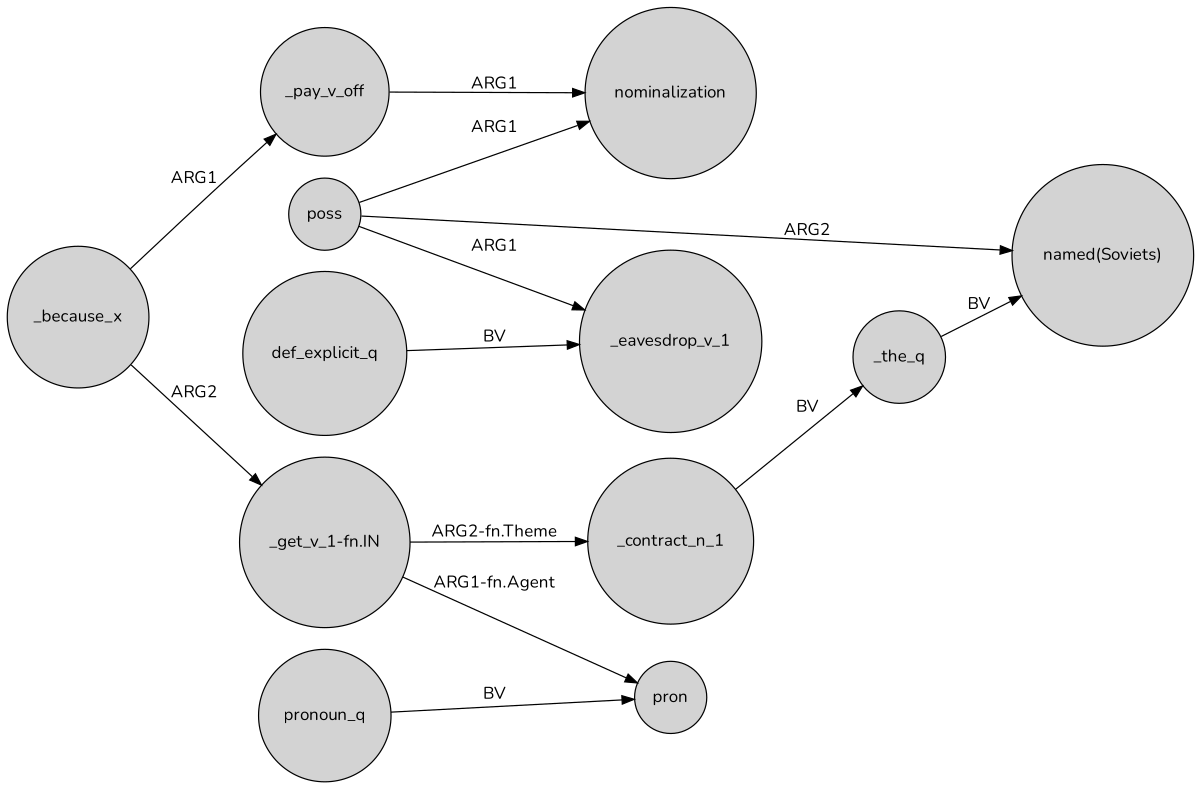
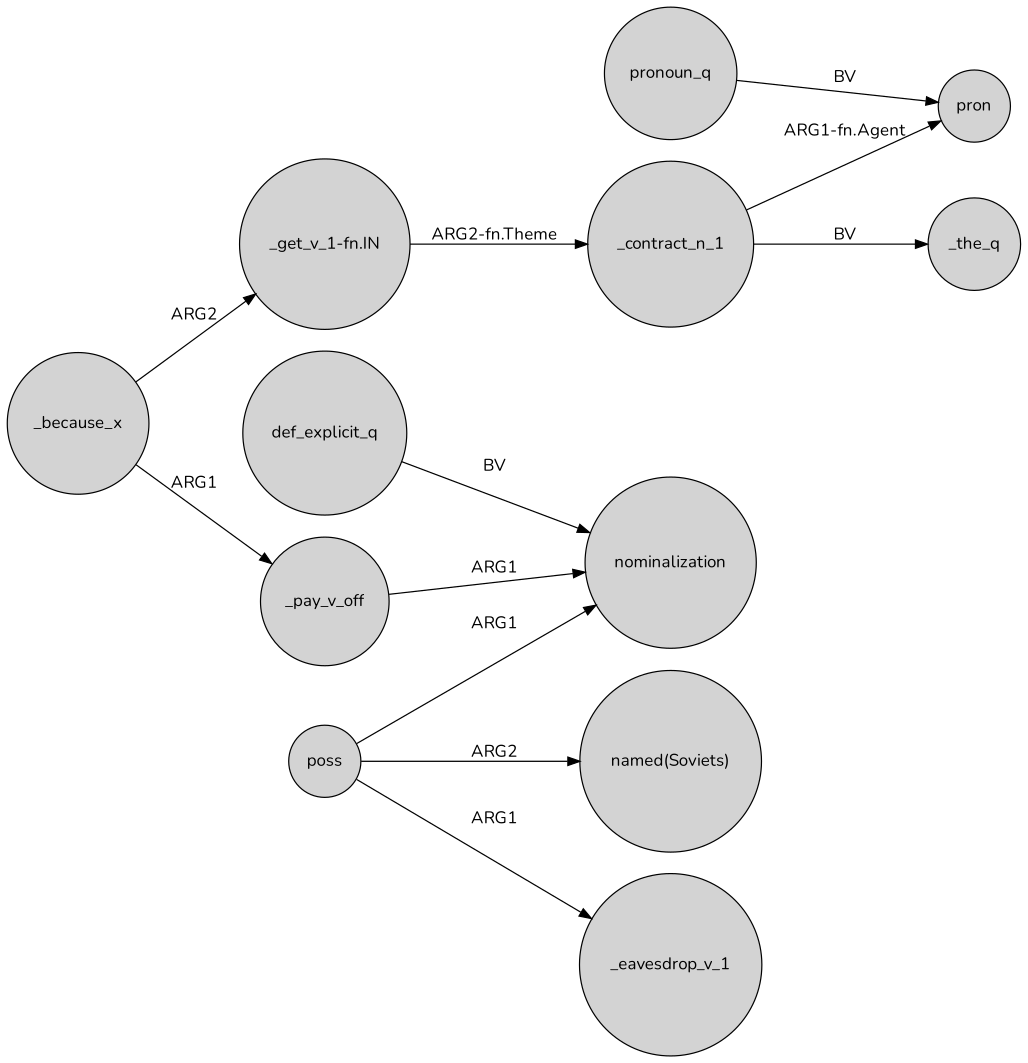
(976, 319) -> none
(487, 348) -> (490, 495)
(514, 627) -> (838, 168)
